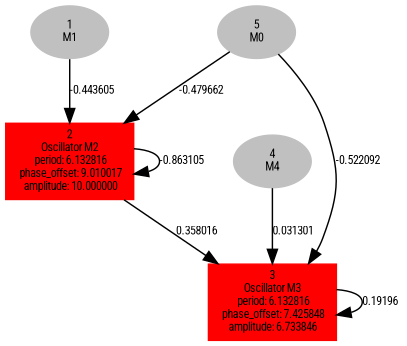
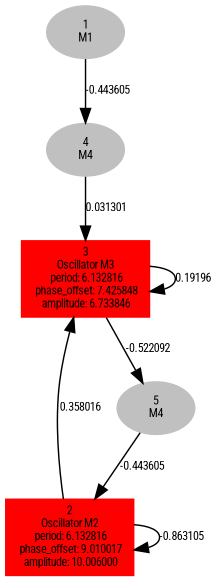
(257, 38) -> (156, 414)
(70, 84) -> (86, 84)
(203, 91) -> (144, 467)
(331, 147) -> (121, 344)
(70, 187) -> (70, 563)
